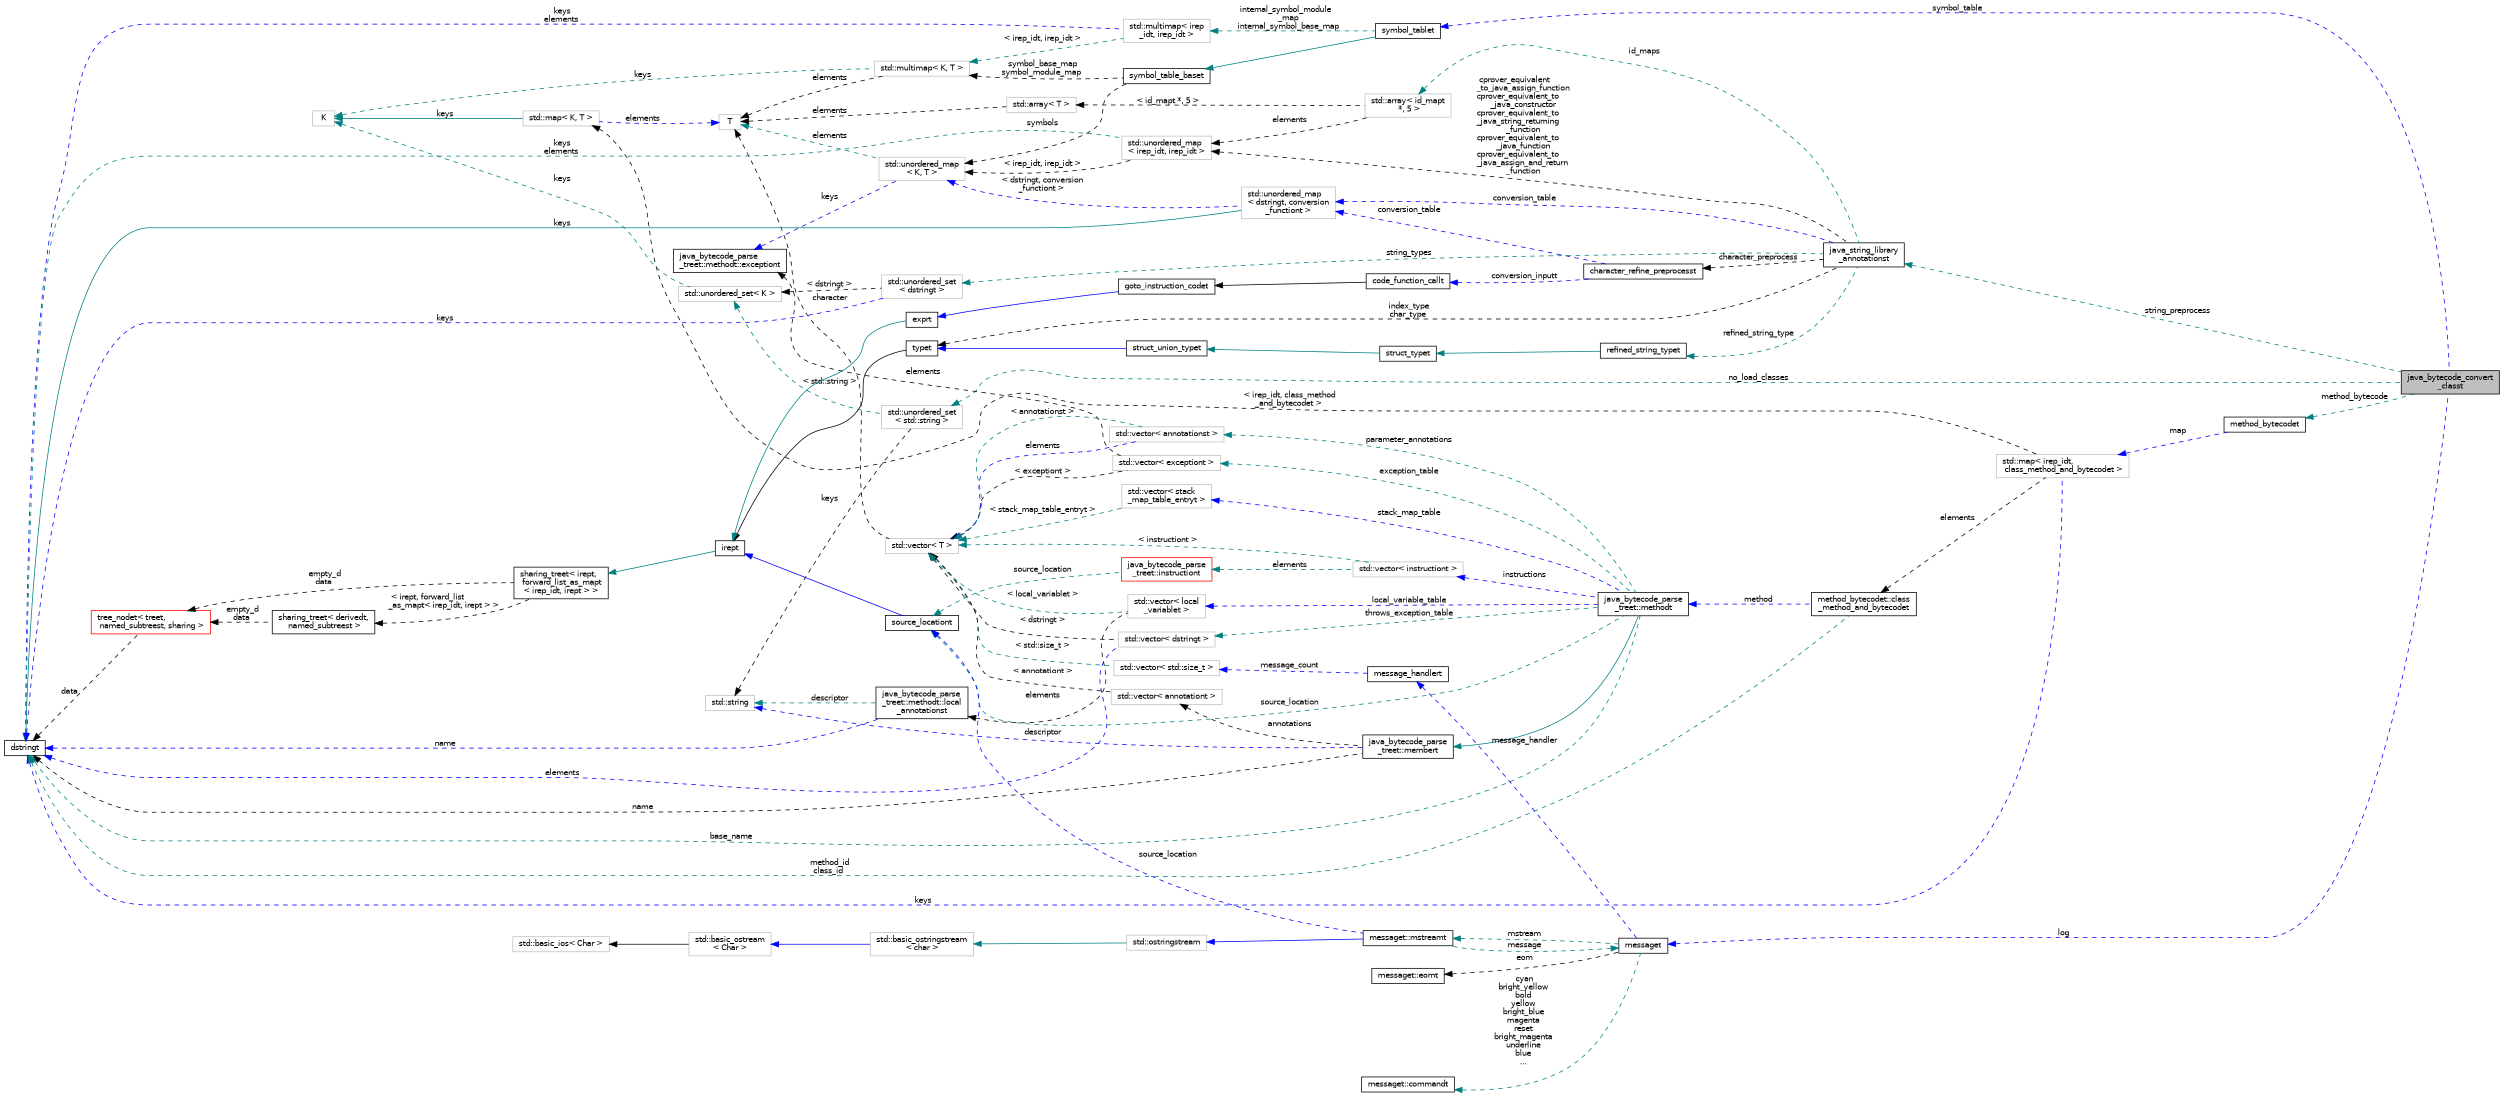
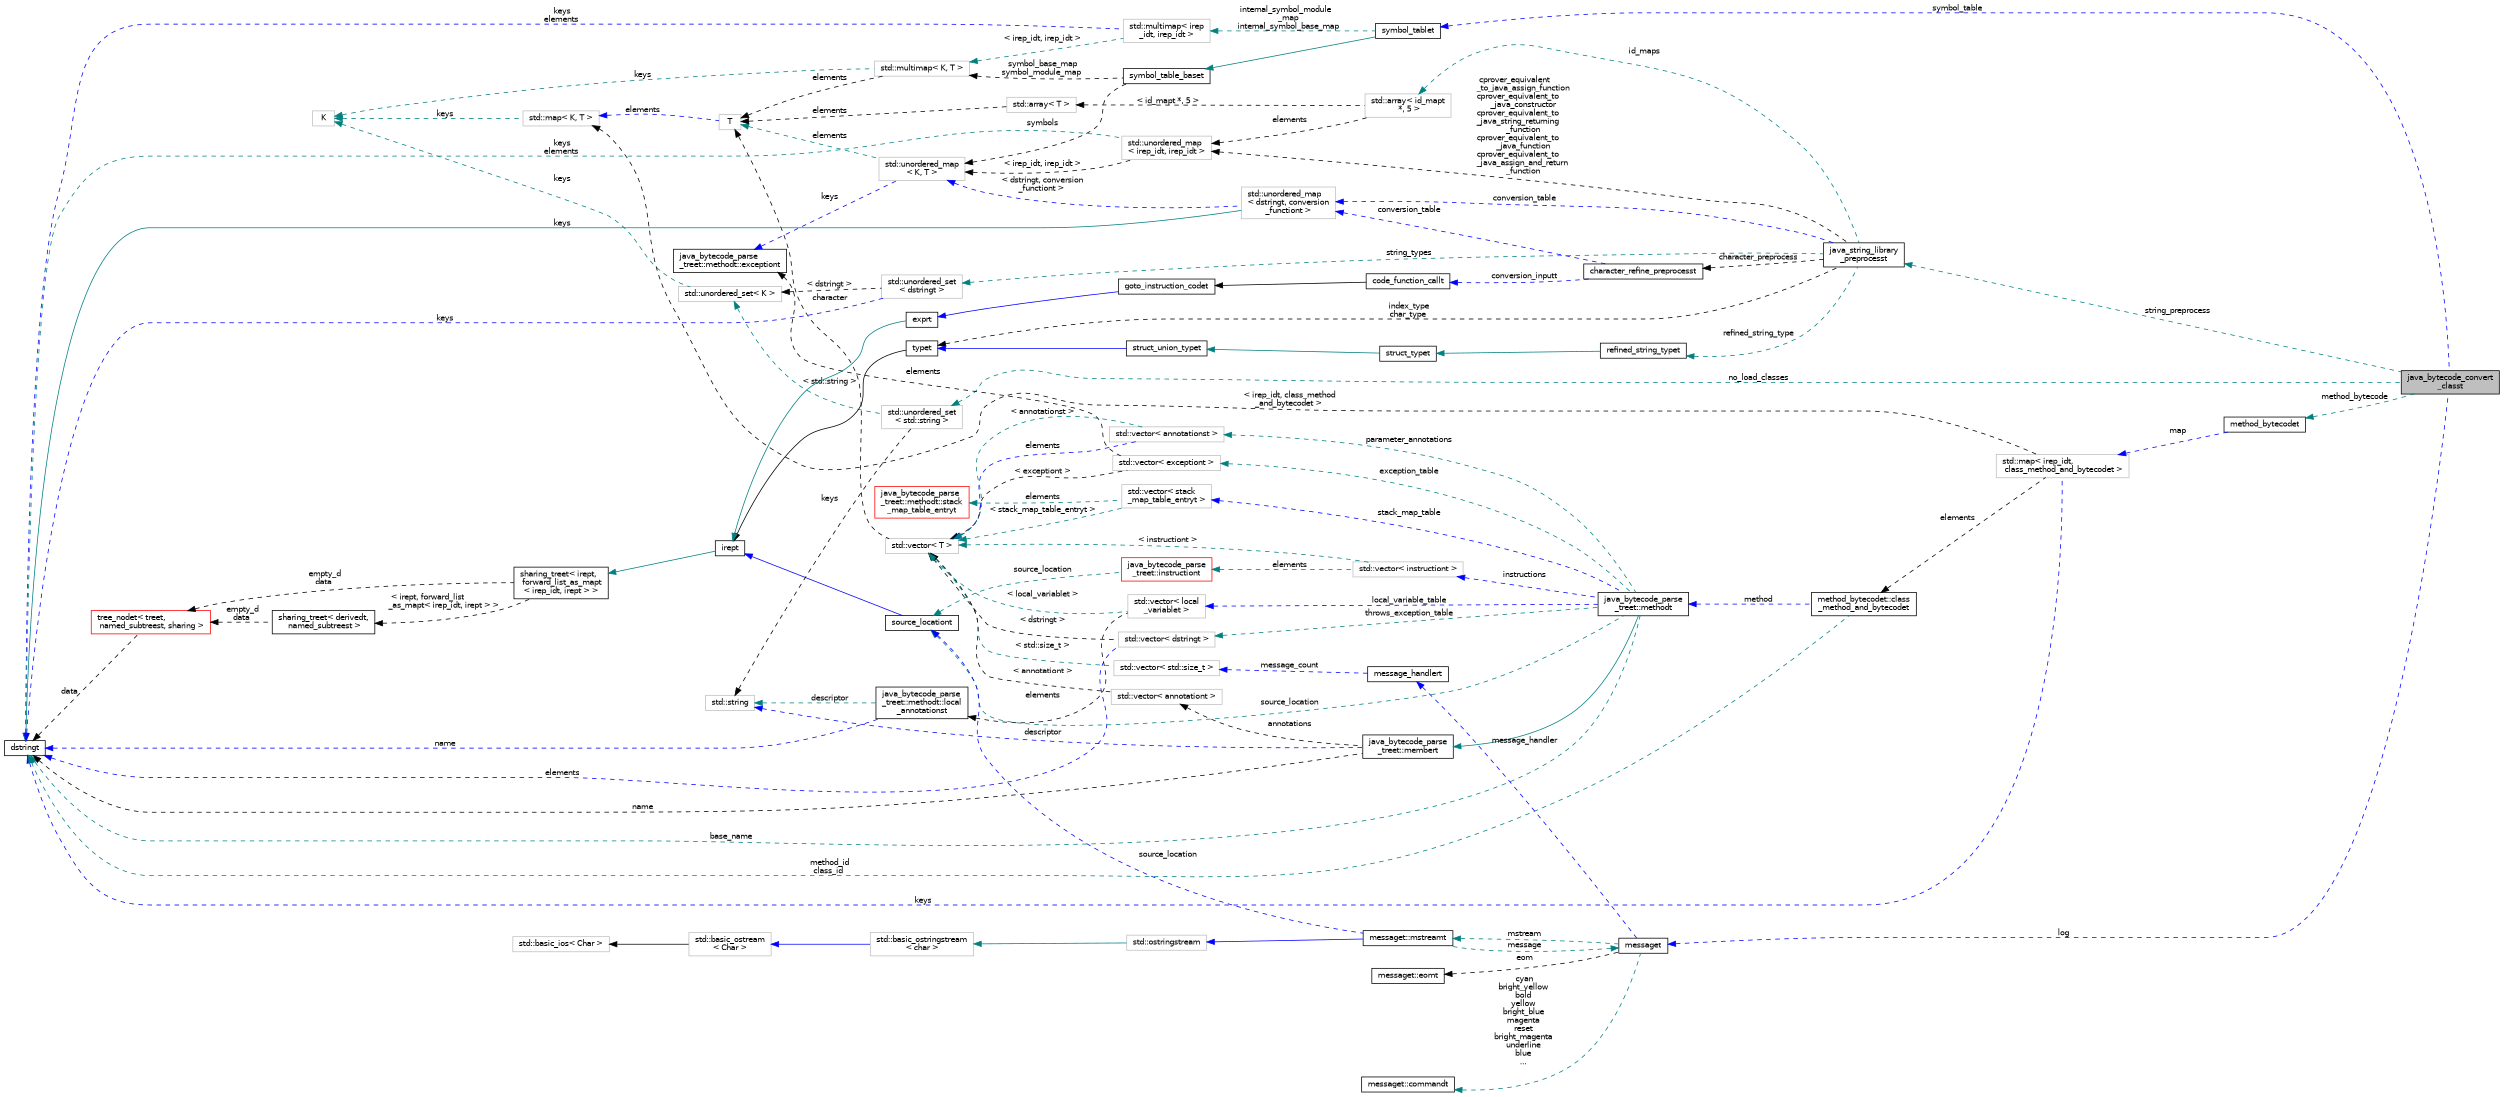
(433, 118) -> (433, 118)
(655, 124) -> (663, 115)
(1864, 255) -> (1864, 255)
none -> (922, 502)
